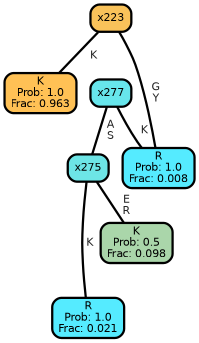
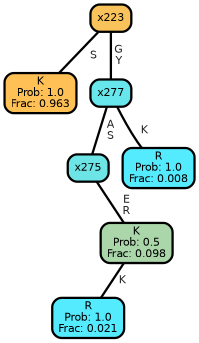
(92, 56) -> (92, 56)
(143, 88) -> (111, 56)
(82, 240) -> (112, 281)
